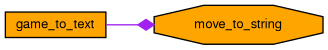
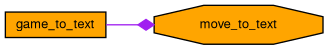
(239, 25) -> (239, 25)
